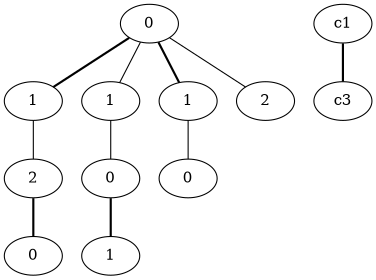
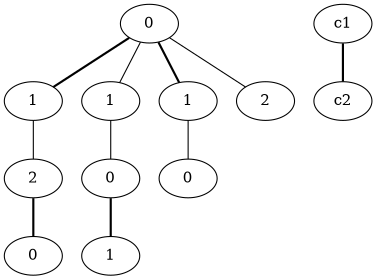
(343, 101) -> (343, 101)
